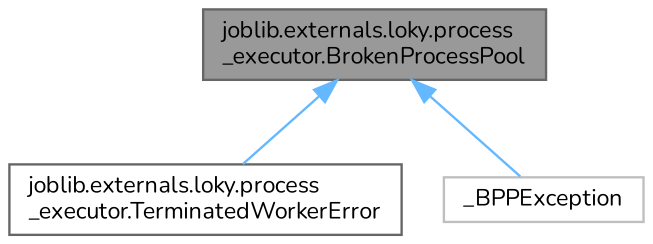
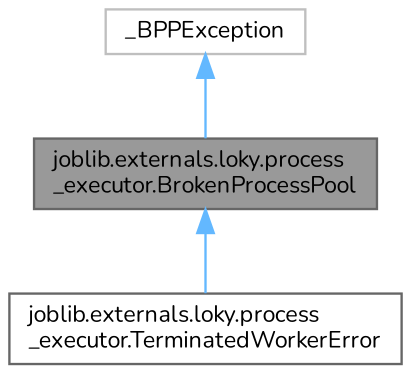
(475, 136) -> (206, 108)
